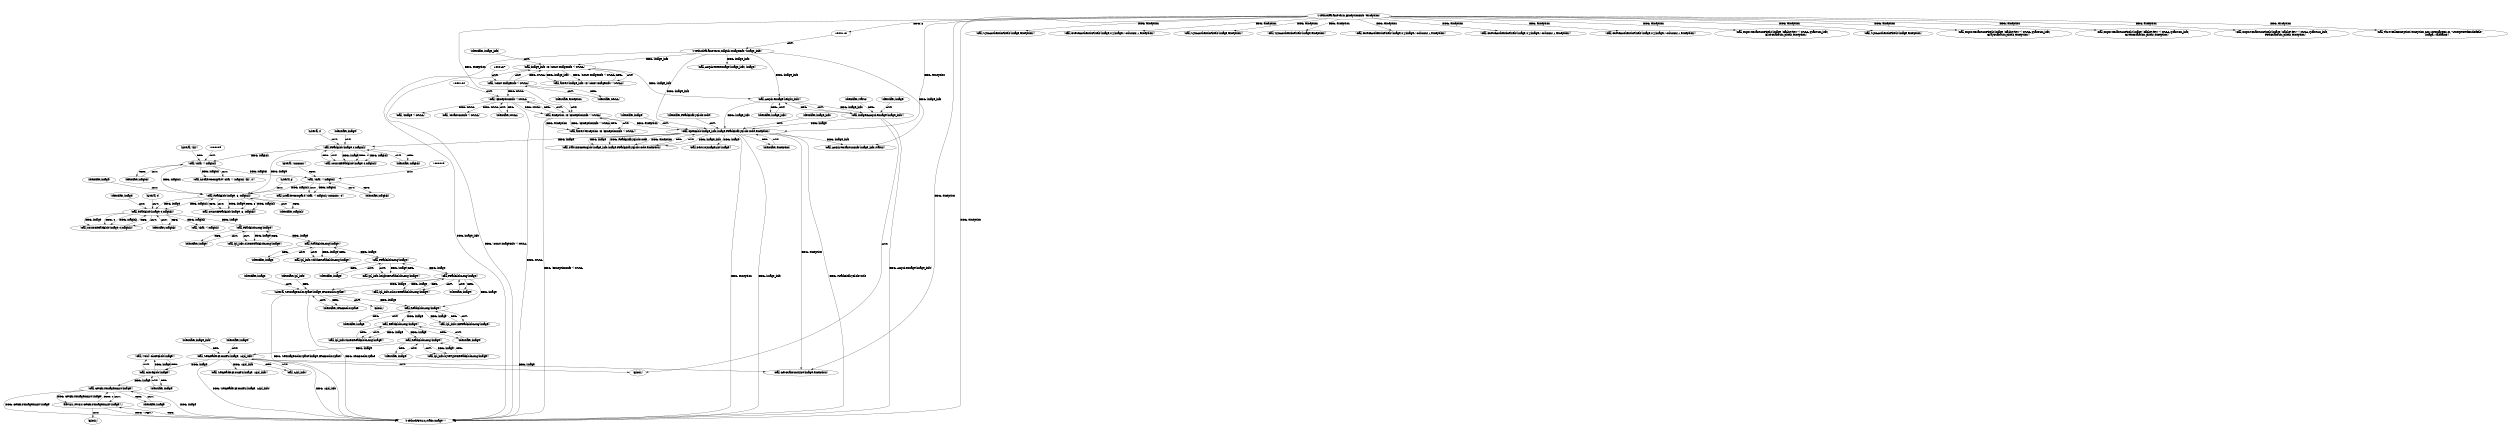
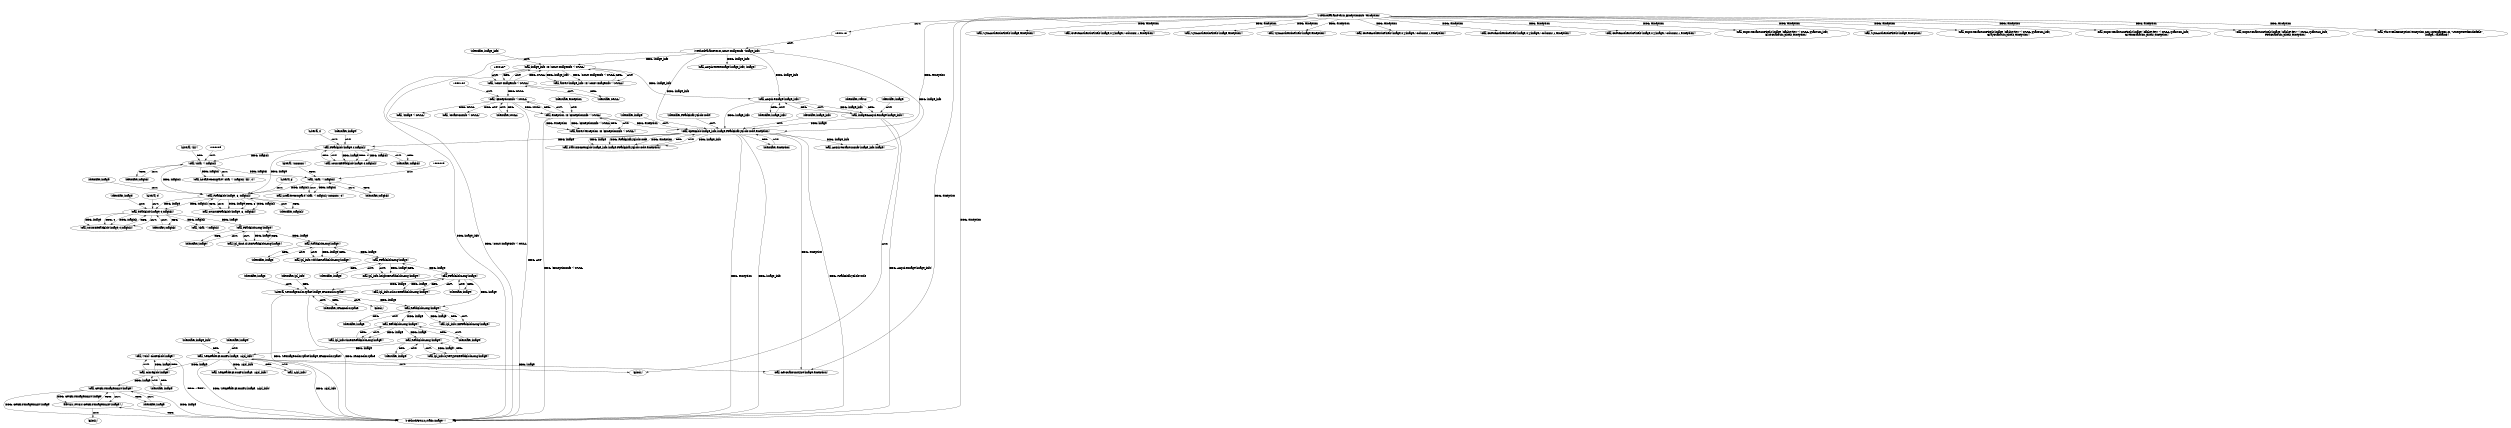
(804, 22) -> none
(918, 24) -> (918, 24)
(727, 51) -> (727, 51)
none -> (511, 71)
(779, 100) -> (779, 100)
(491, 108) -> (491, 108)
(710, 148) -> none
(855, 148) -> (855, 148)
(255, 244) -> (255, 244)
(535, 260) -> (535, 260)
(109, 397) -> (109, 397)
(249, 420) -> (270, 414)
